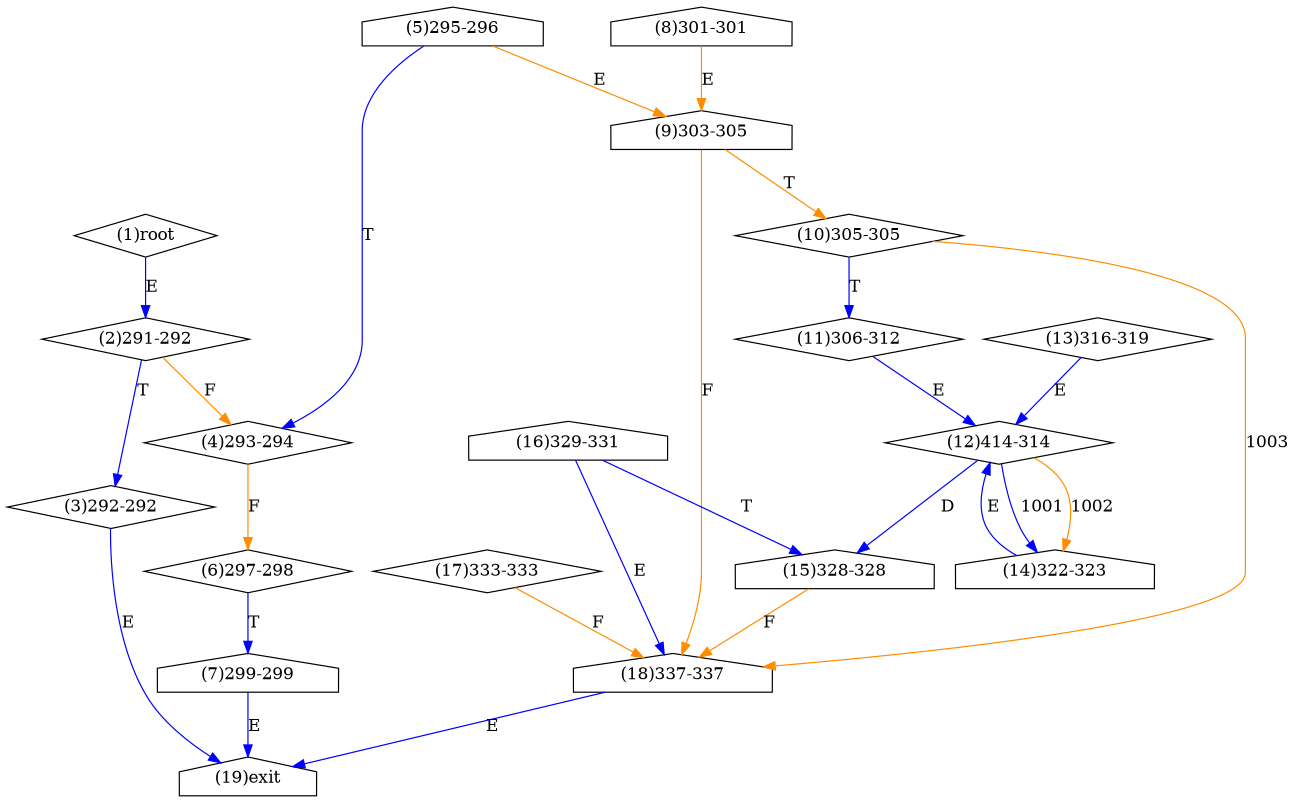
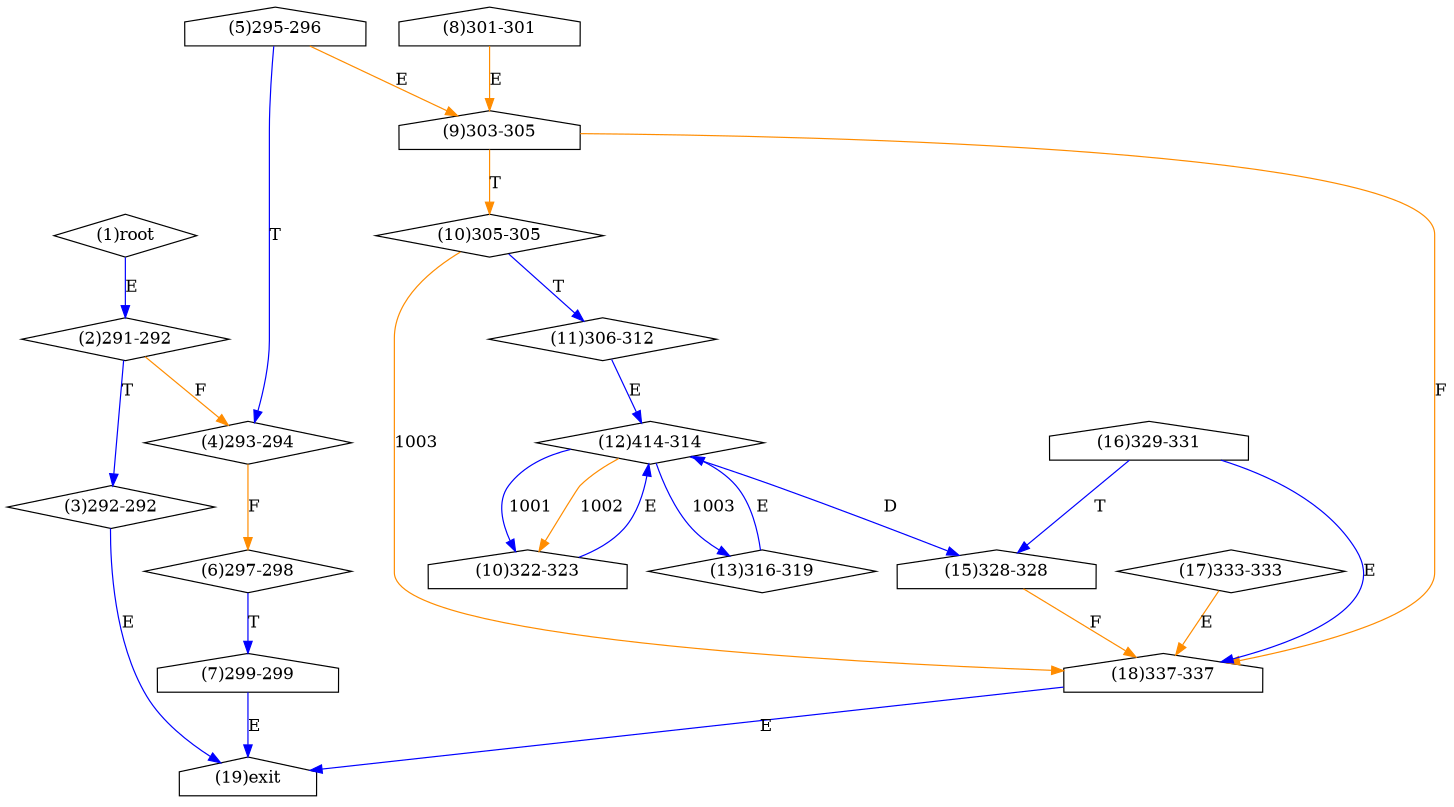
none -> (680, 513)
(1055, 571) -> (528, 571)
(598, 623) -> (1207, 623)
